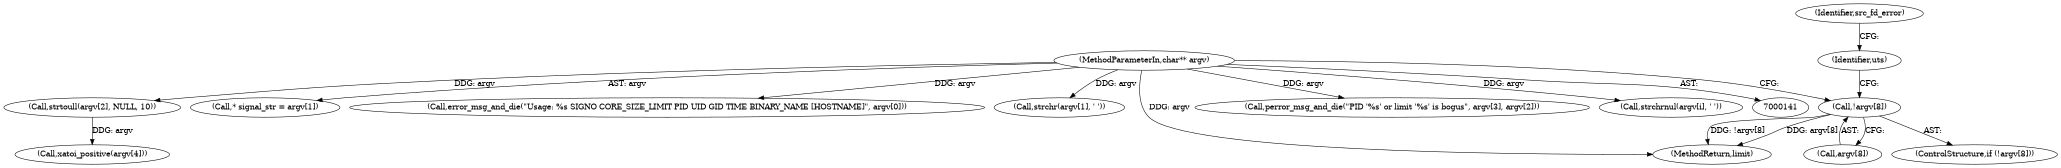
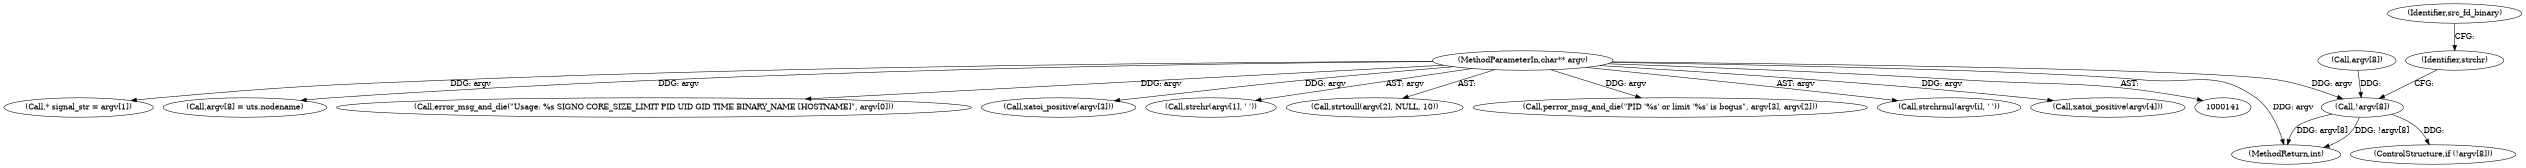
(1860, 14) -> (2455, 14)
(1860, 61) -> (2455, 61)
(475, 84) -> (1468, 84)
(627, 84) -> (471, 84)
(1116, 84) -> (1405, 84)
(1504, 84) -> (1796, 84)
(1771, 84) -> (2332, 84)
none -> (245, 108)
none -> (1059, 108)
(1781, 108) -> (2223, 108)
(92, 128) -> (1824, 81)
(1865, 130) -> none
(1851, 131) -> (2372, 84)
(1934, 131) -> (2435, 131)
(1712, 155) -> (2286, 155)
